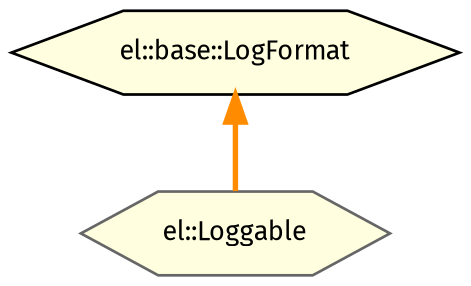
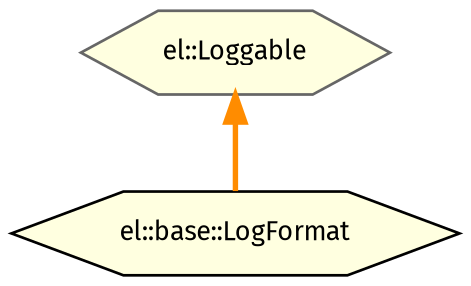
(235, 157) -> (235, 157)
